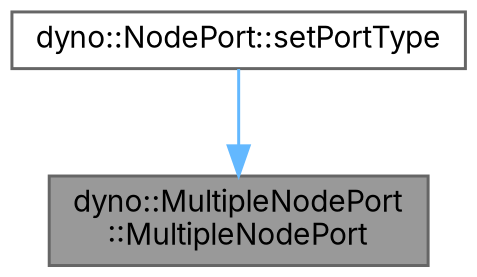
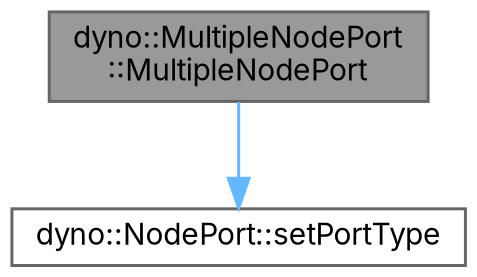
(239, 107) -> (239, 140)
